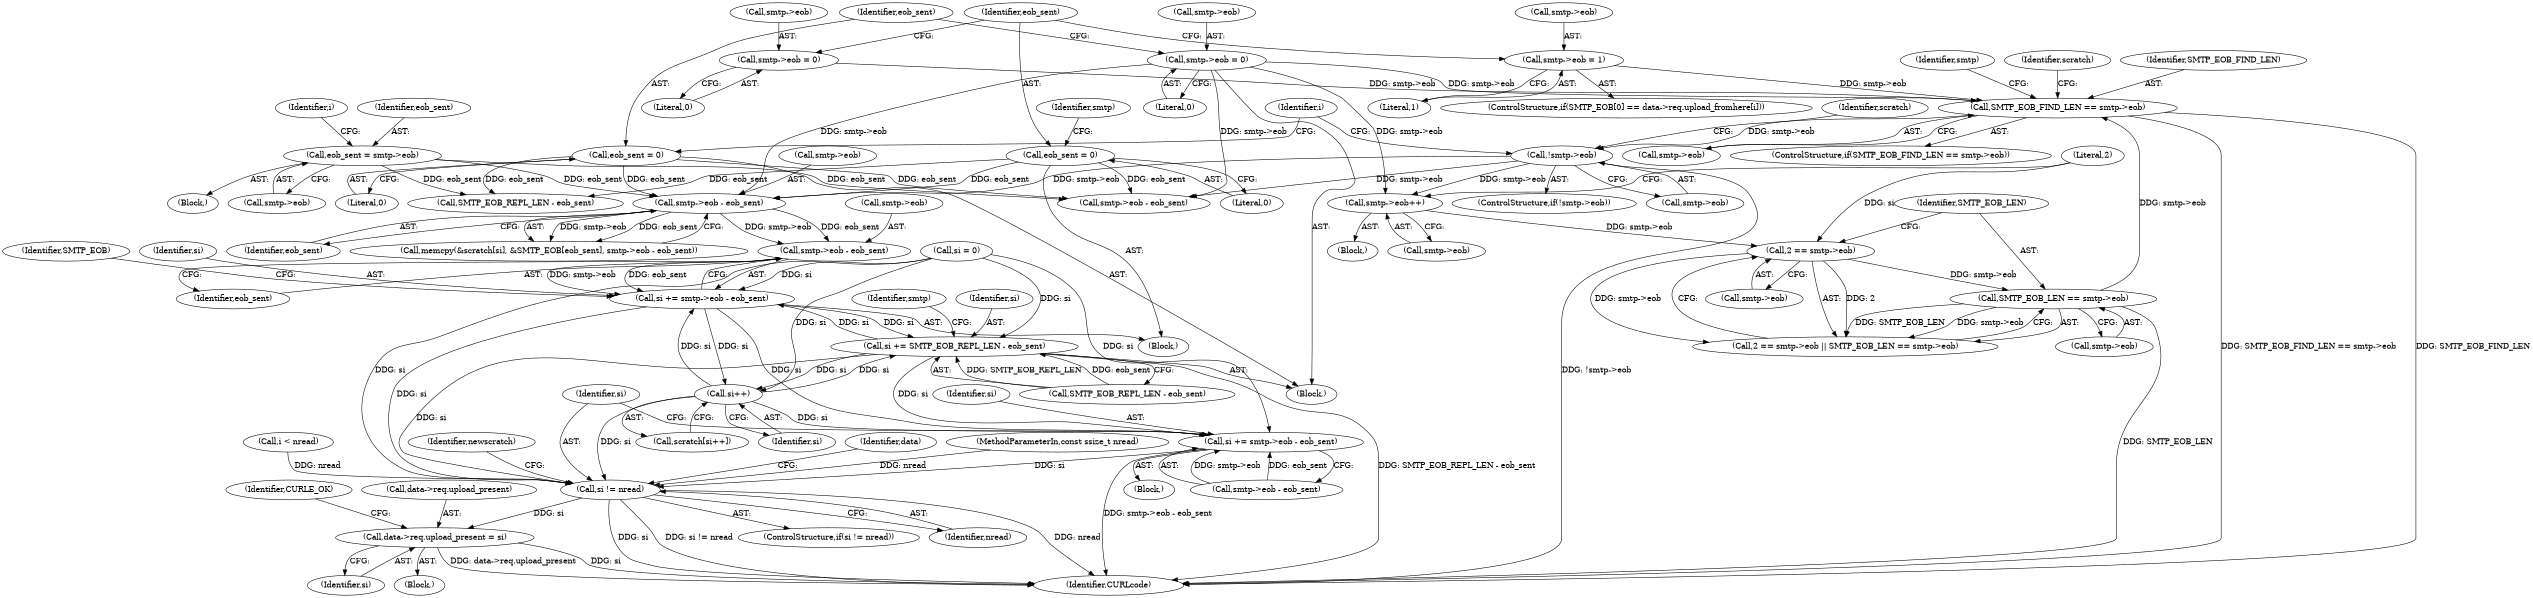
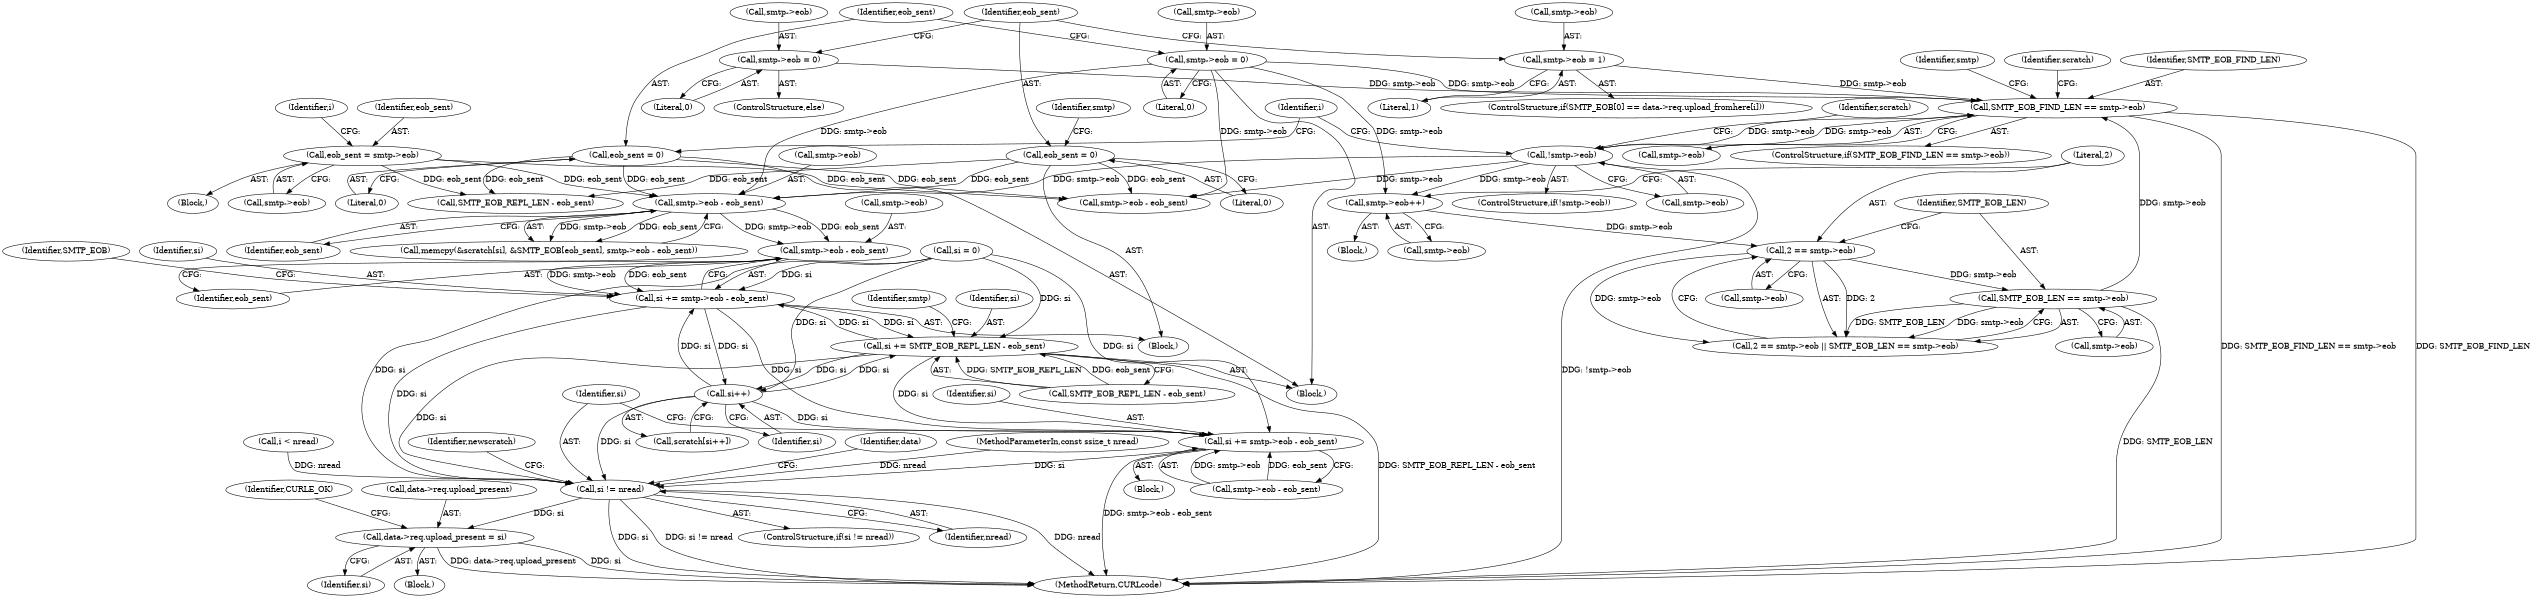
none -> (779, 108)
none -> (1794, 141)
(1879, 204) -> (1879, 204)
(1109, 585) -> (1109, 585)
